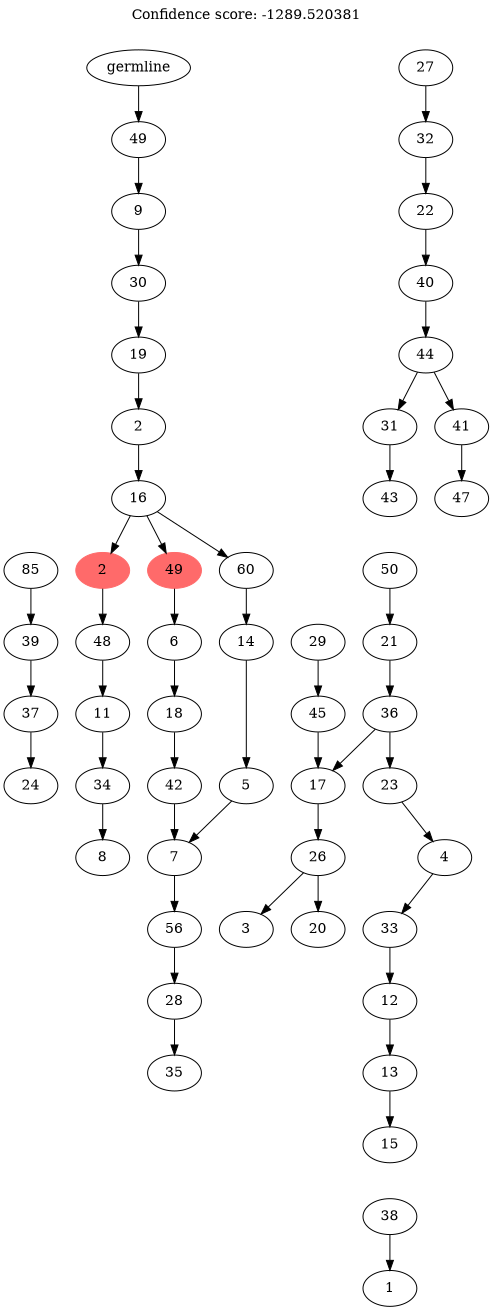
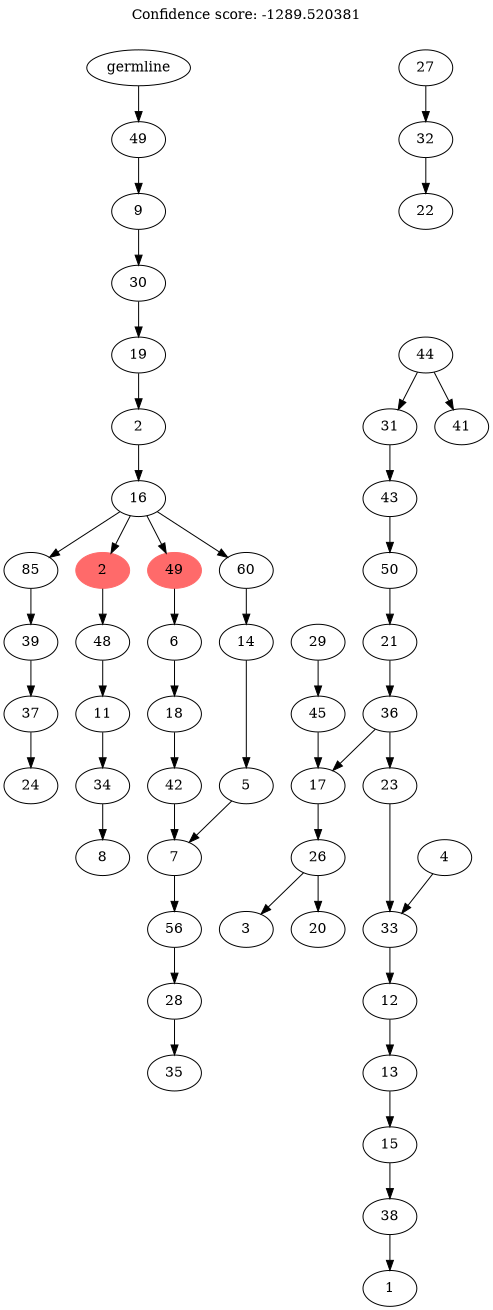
(426, 283) -> none
(462, 499) -> none
none -> (390, 530)
none -> (89, 532)
(414, 818) -> (390, 852)
none -> (390, 1176)
